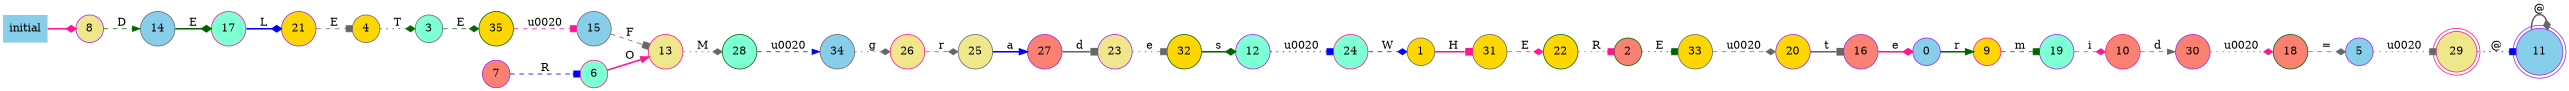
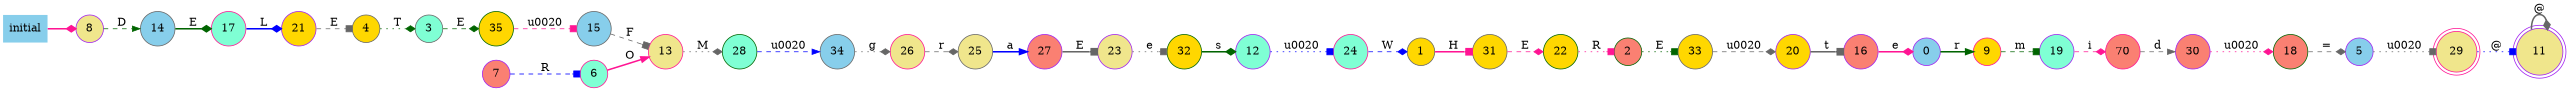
(1080, 46) -> (1080, 46)
(2123, 52) -> (2123, 52)
(2540, 52) -> (2540, 52)
